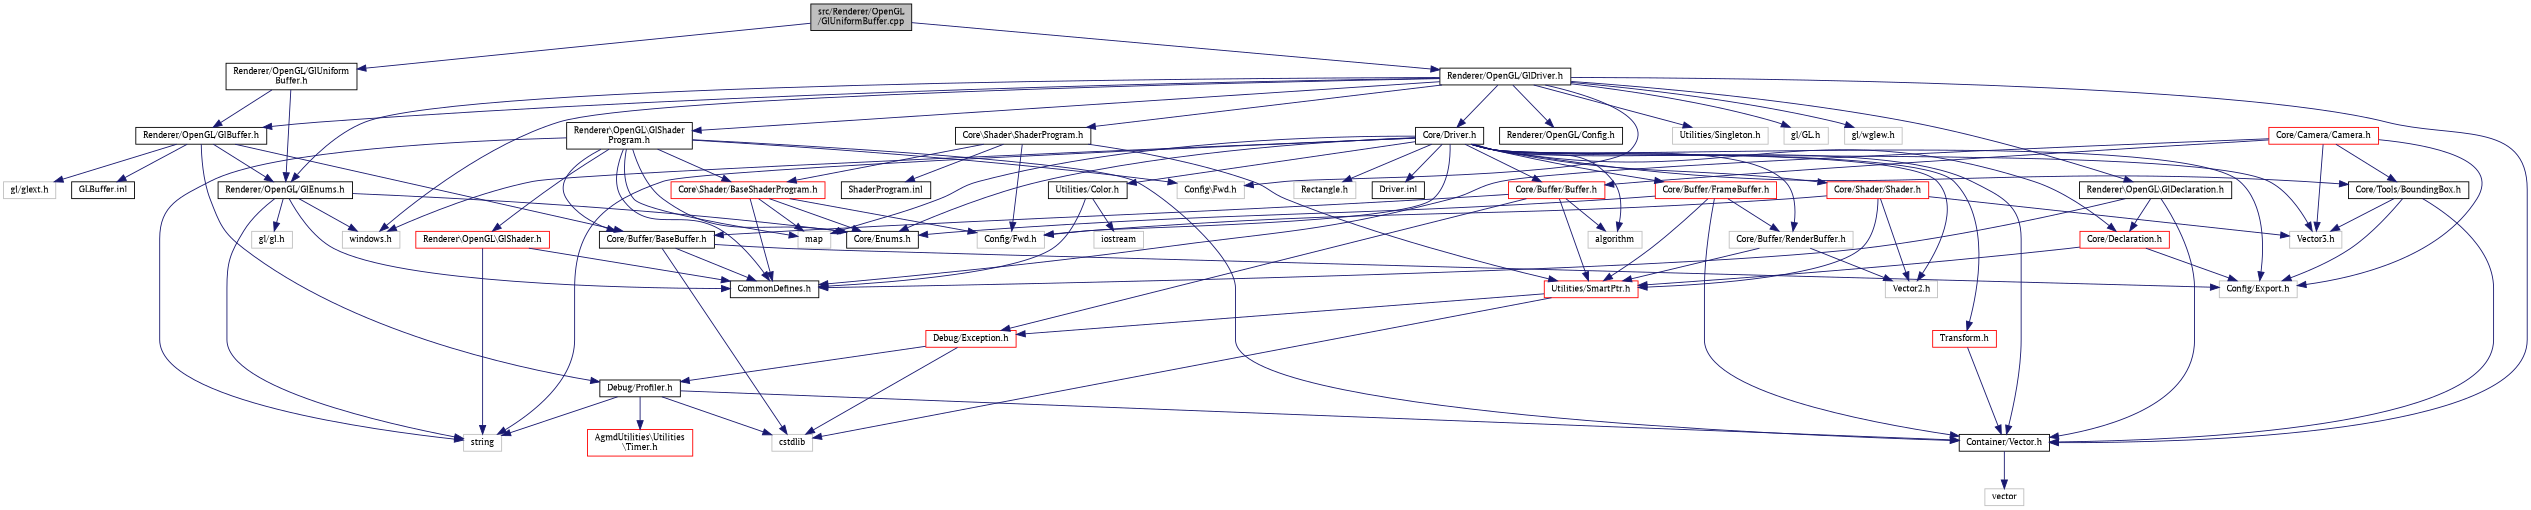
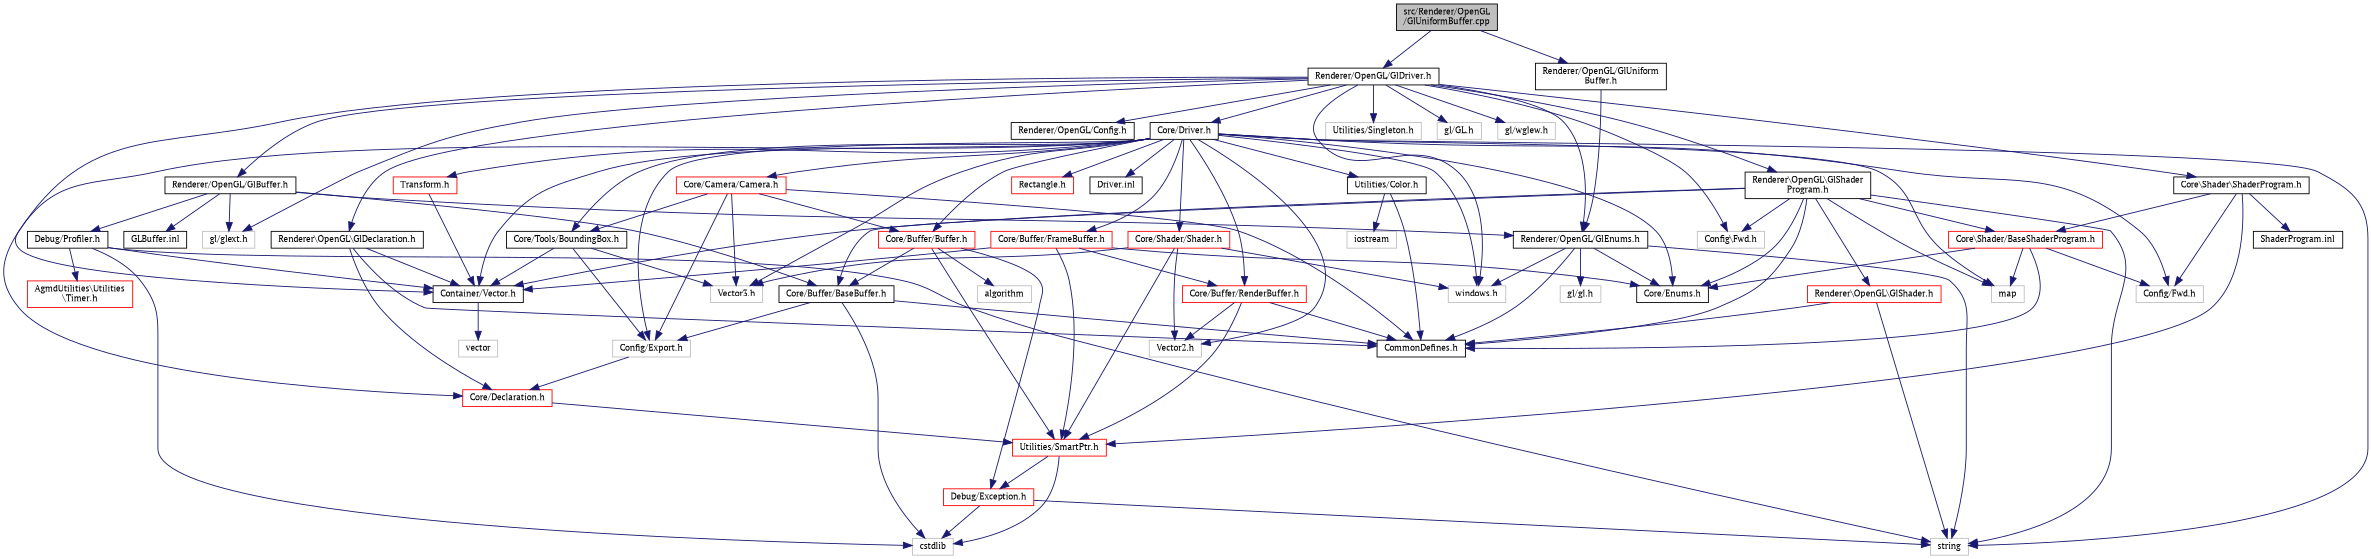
none -> (768, 99)
(246, 106) -> none
(1569, 156) -> (926, 158)
(1325, 190) -> (1043, 185)
(1498, 212) -> (1330, 267)
(1791, 240) -> (1244, 294)
(2185, 262) -> (584, 372)
none -> (1328, 320)
(808, 363) -> (1478, 522)
